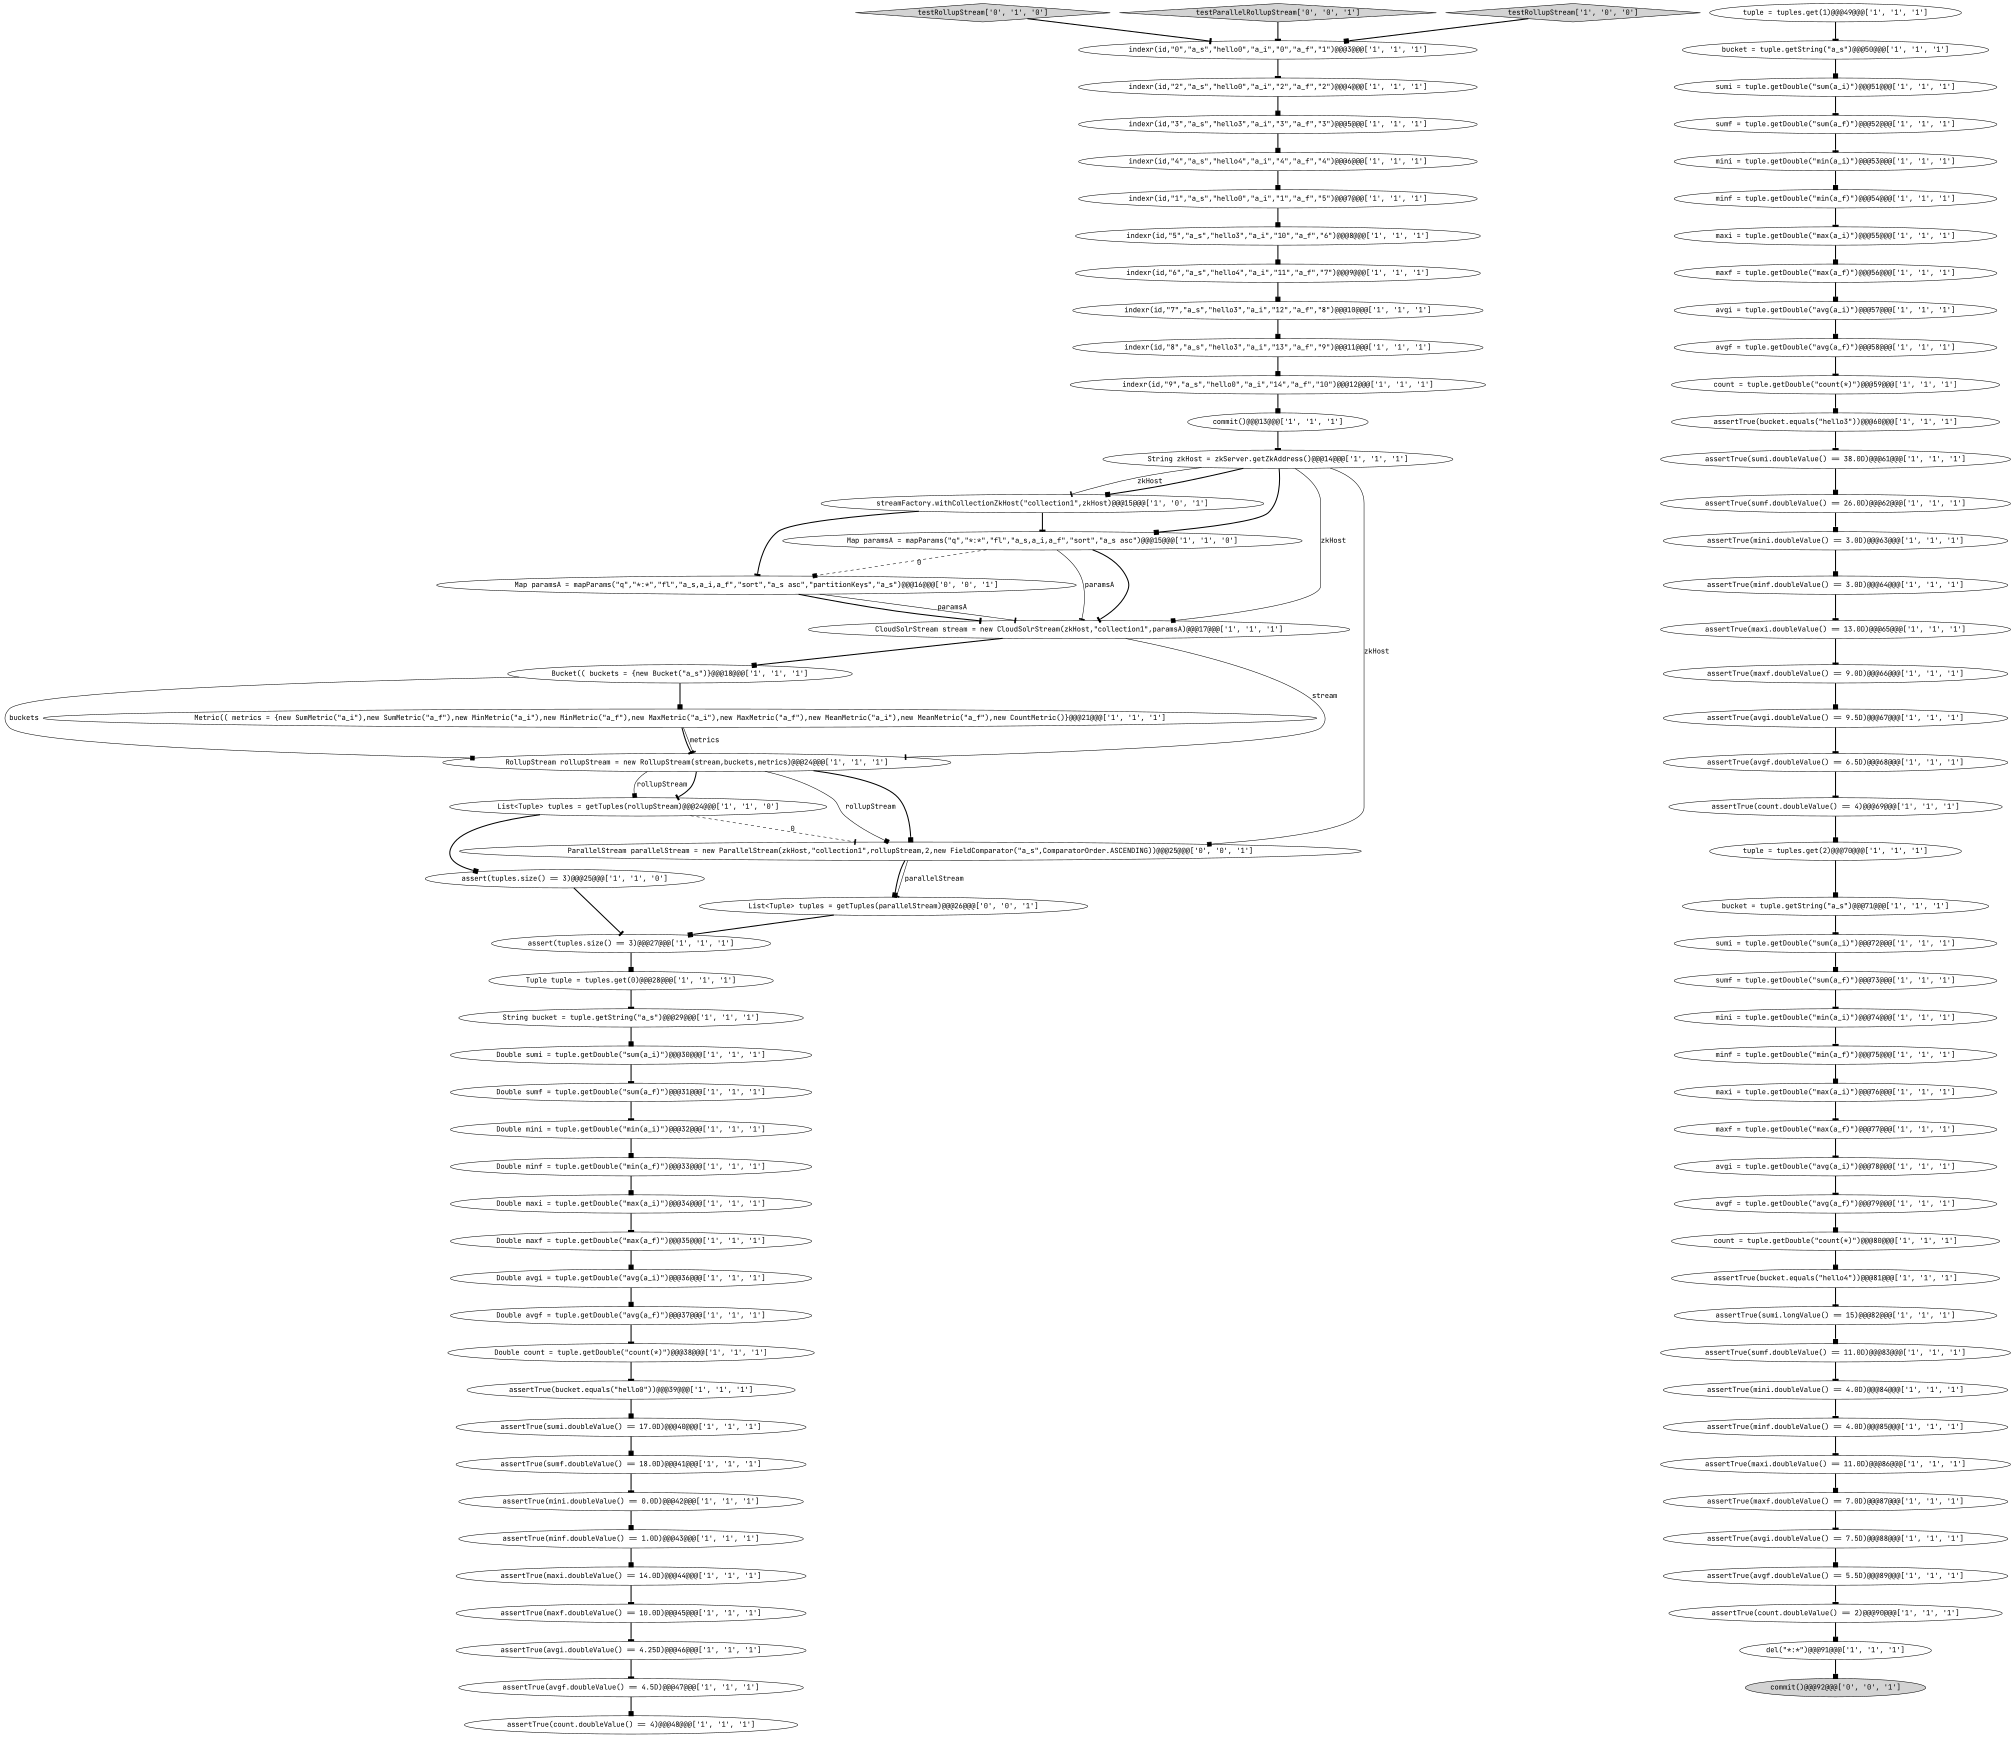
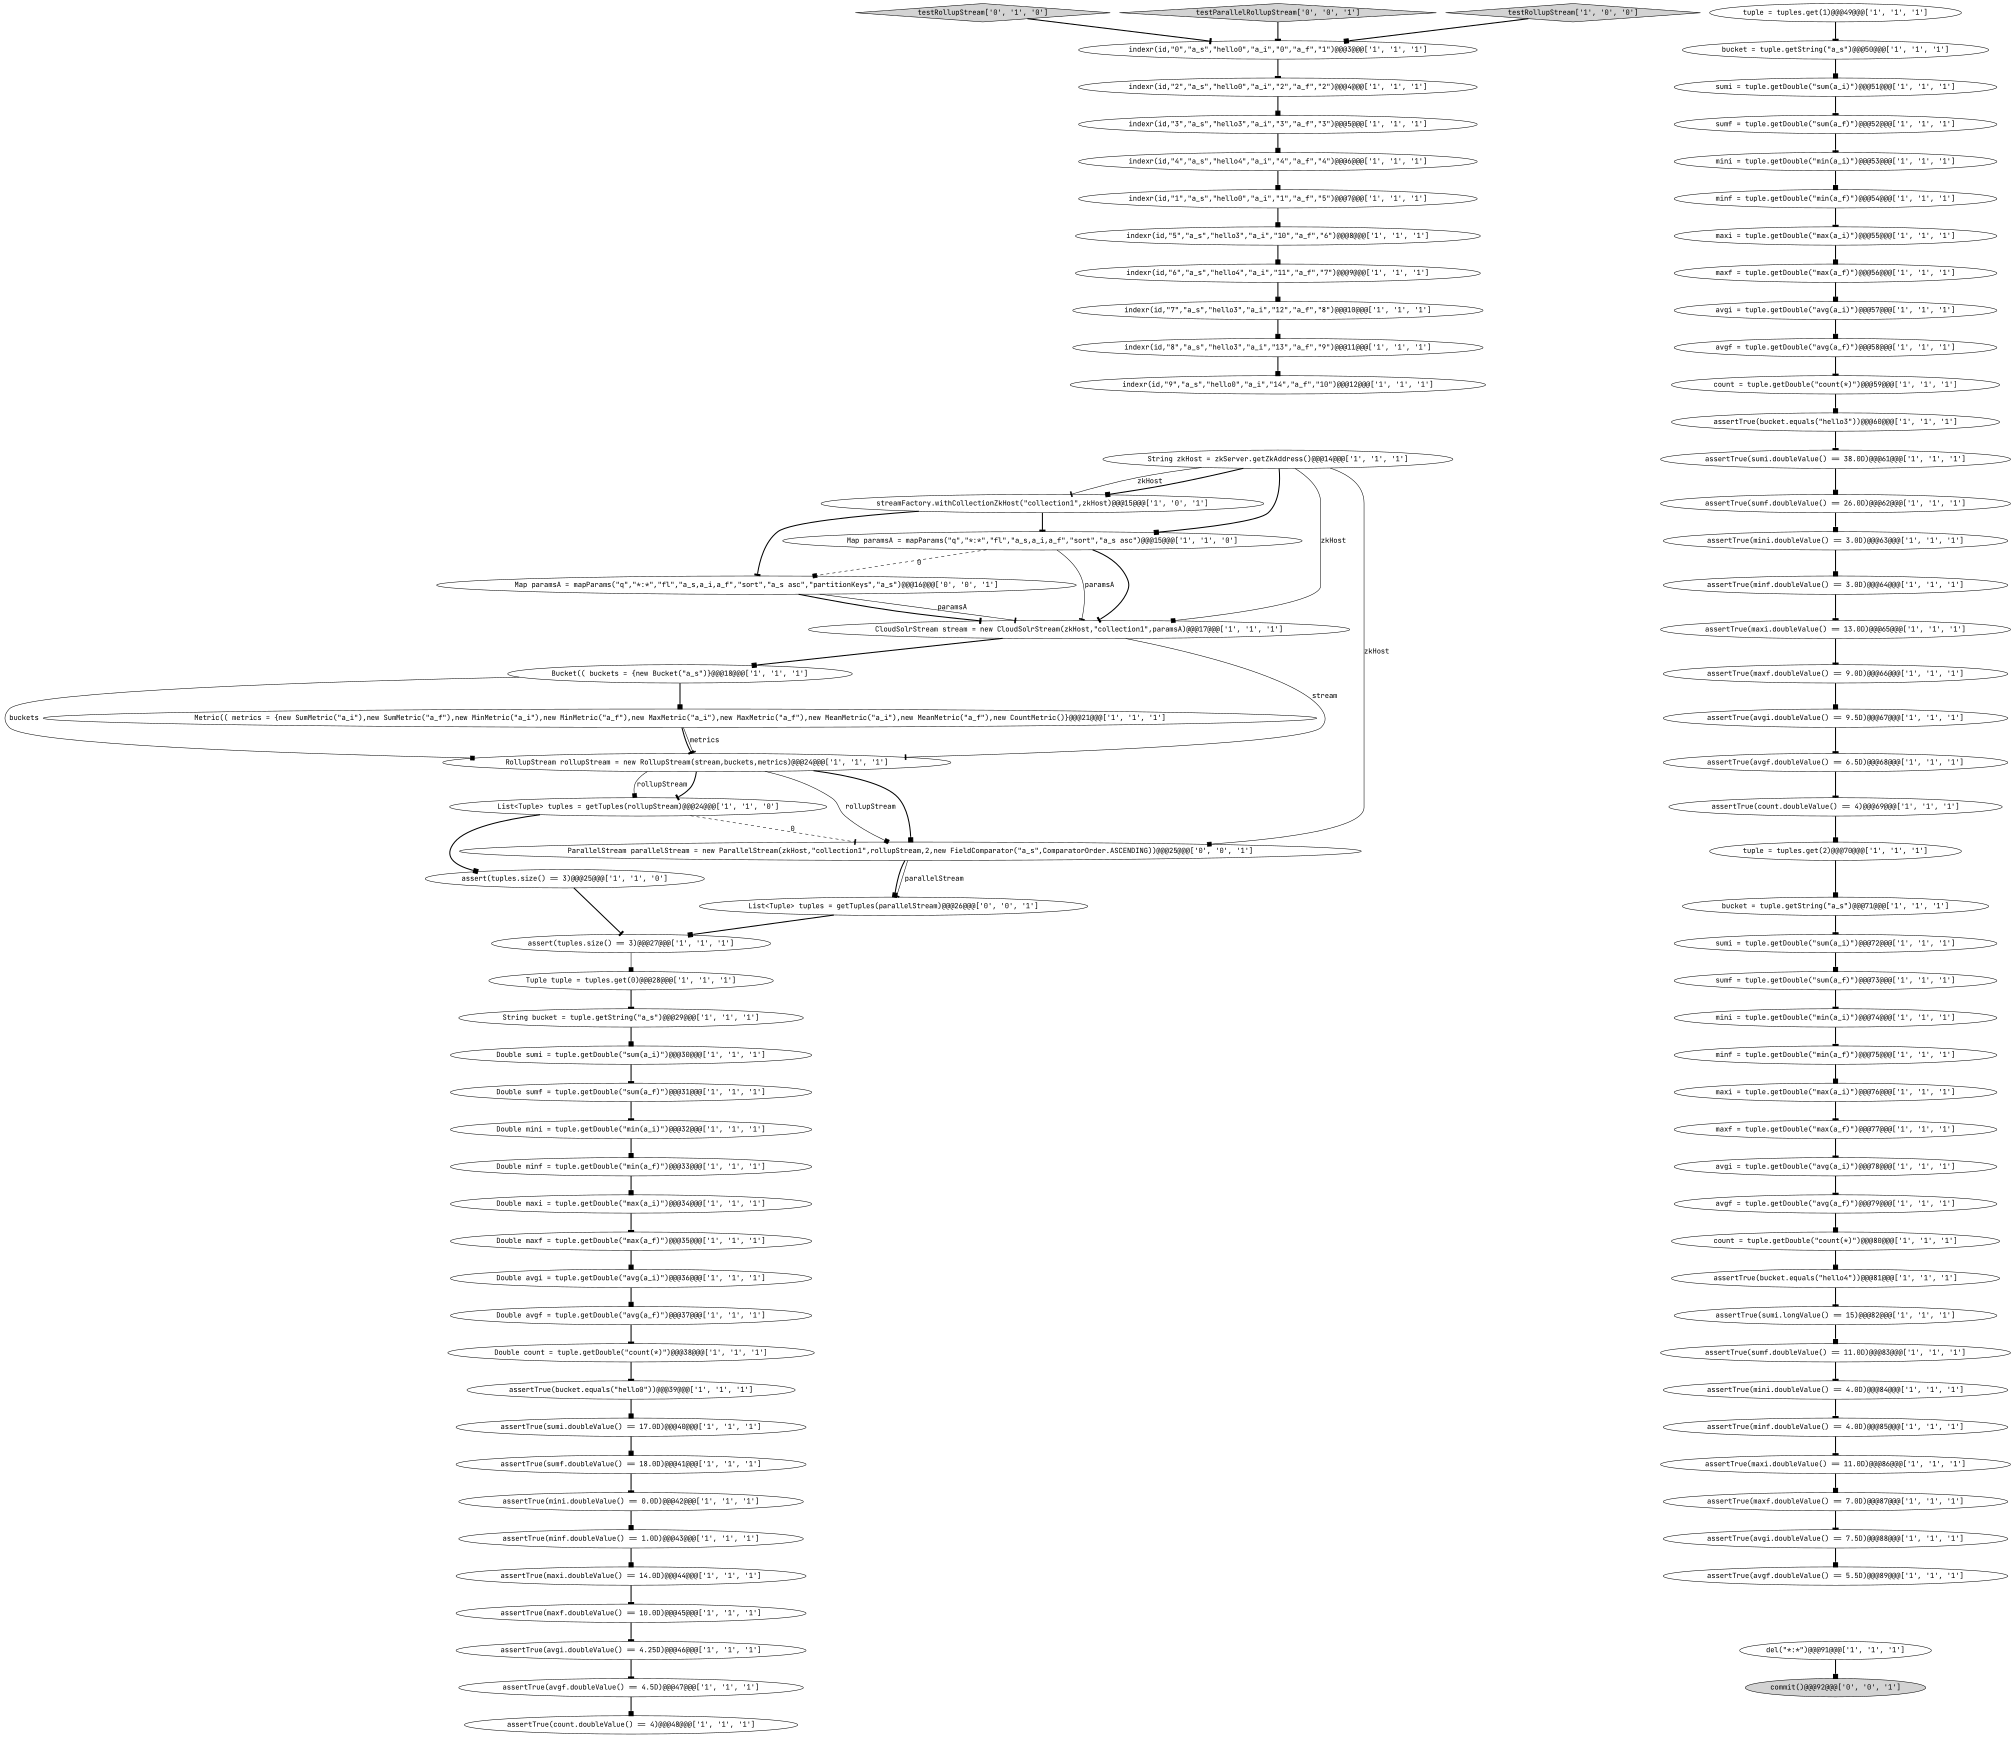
(1278, 422) -> none
(631, 960) -> (631, 960)
(1836, 1613) -> none
